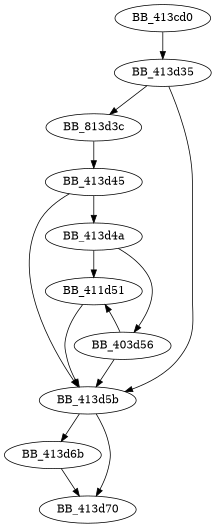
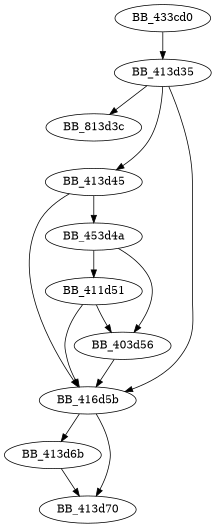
(163, 18) -> (163, 18)
(94, 151) -> (153, 132)
(94, 237) -> (94, 237)
(115, 321) -> (102, 316)
(88, 400) -> (88, 400)
